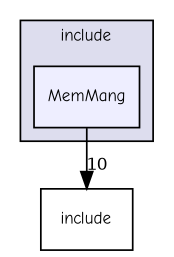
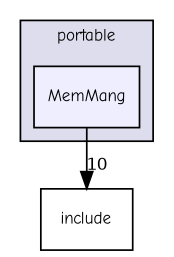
(87, 37) -> (87, 37)
